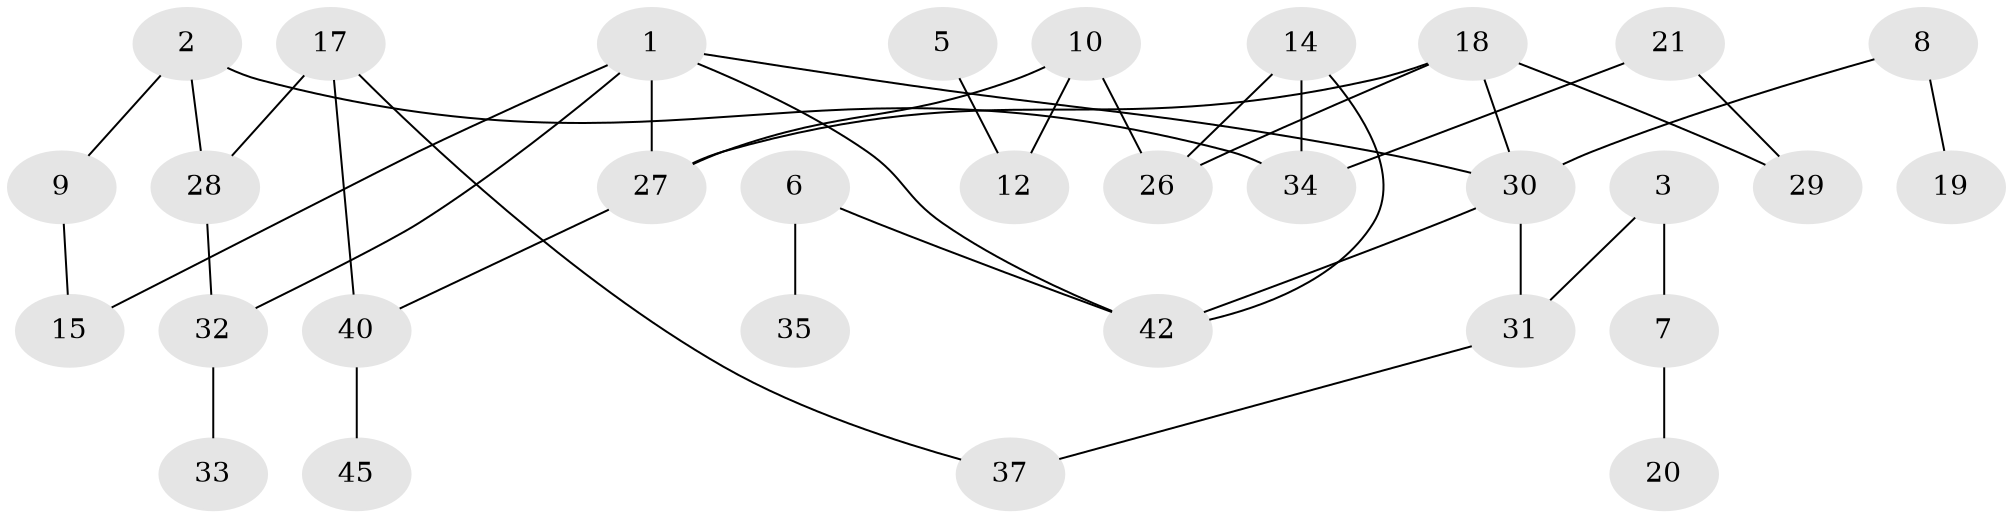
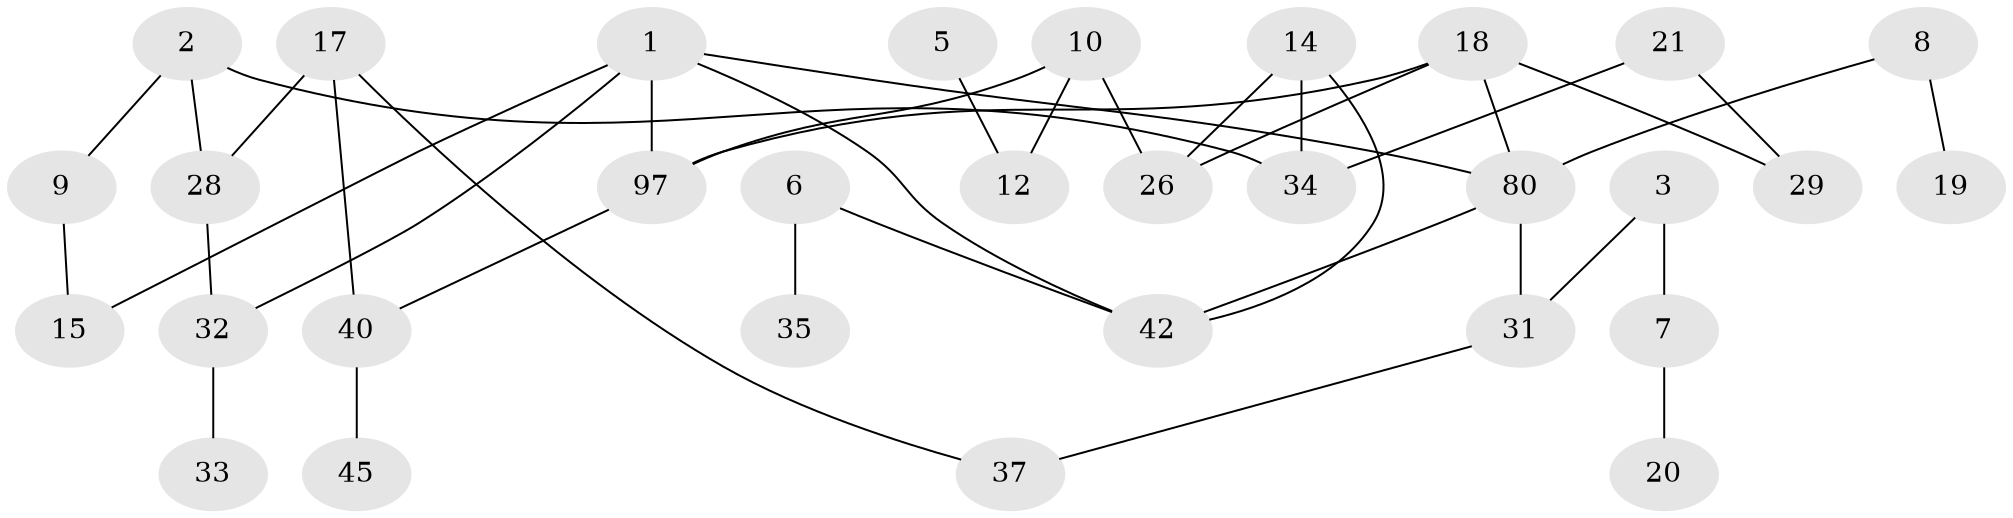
(652, 187) -> (652, 187)
(1521, 187) -> (1521, 187)
